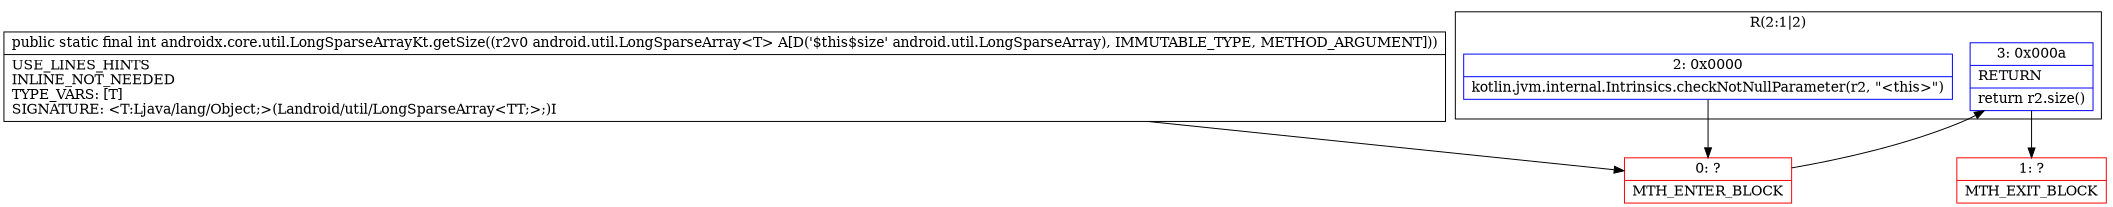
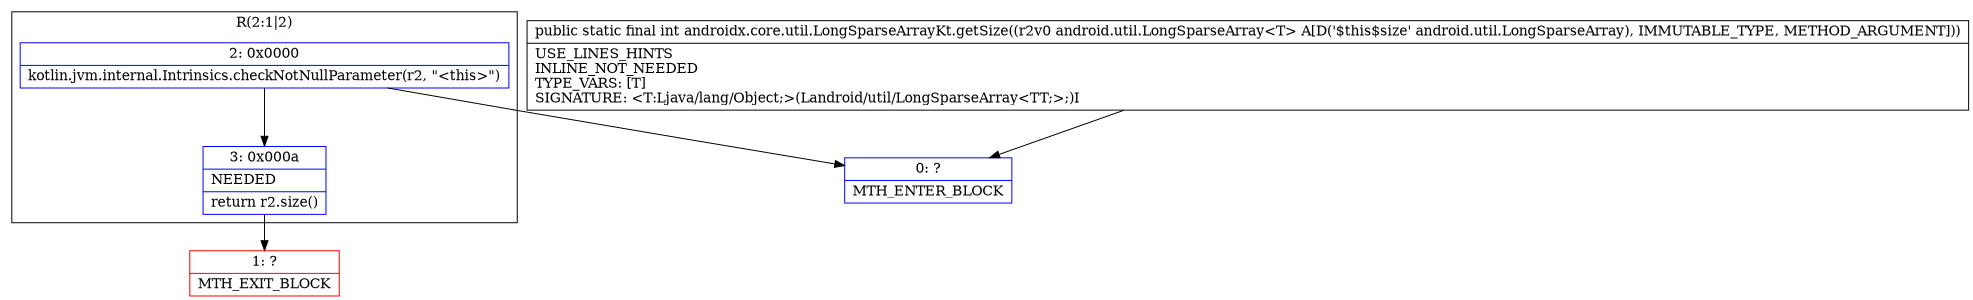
(2010, 76) -> (244, 180)
(1885, 147) -> (265, 112)
(1708, 180) -> (928, 180)
